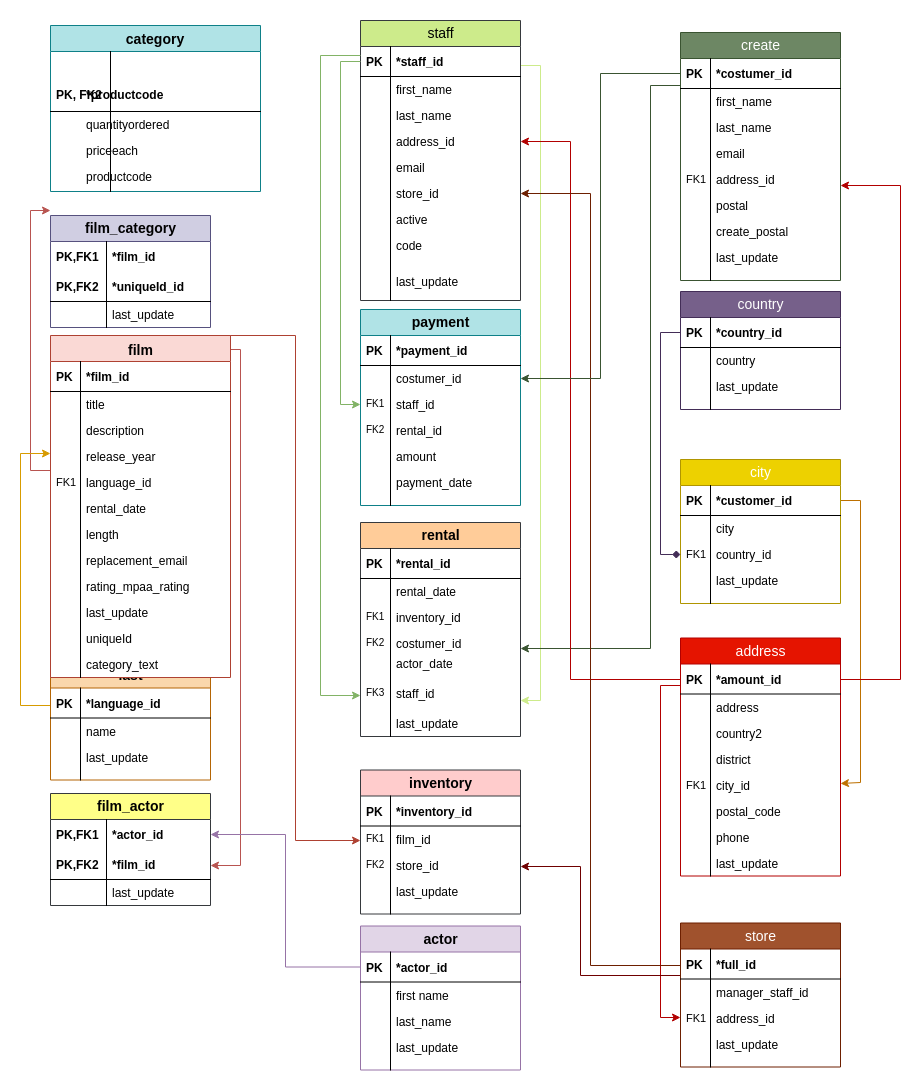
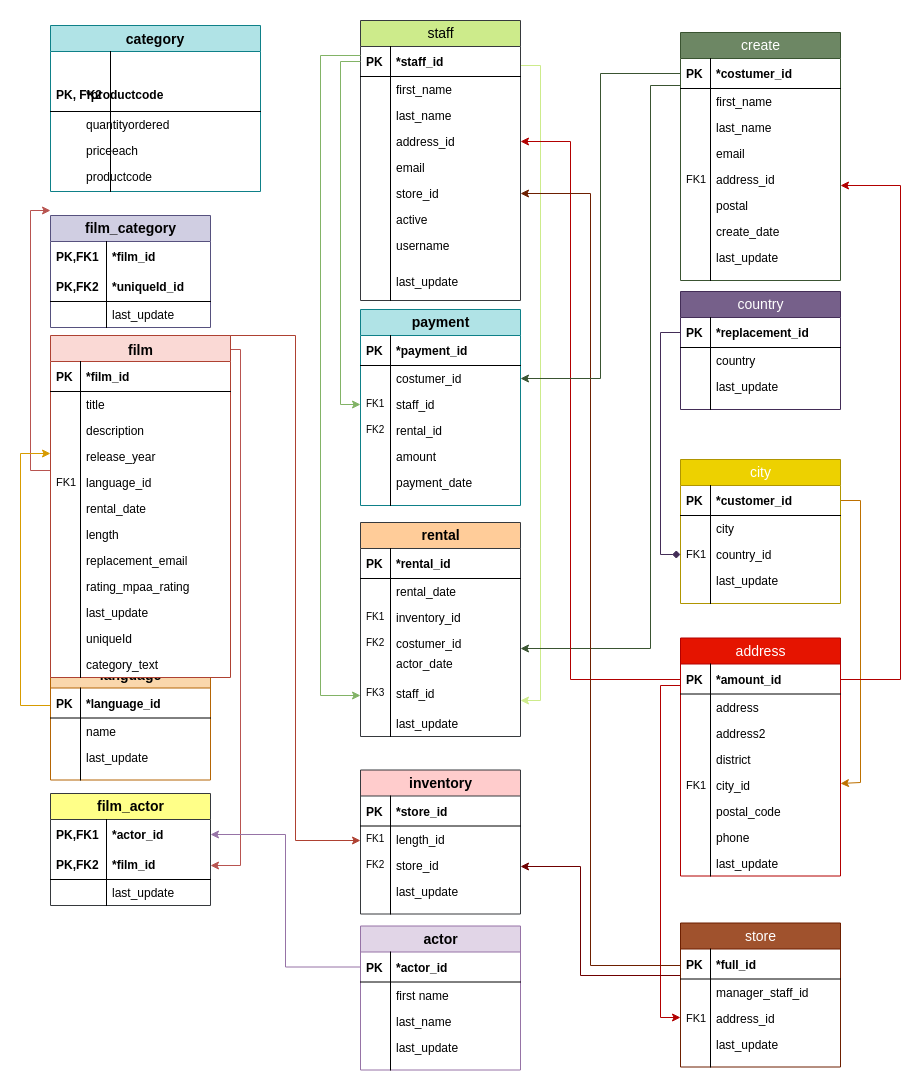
(759, 233) -> (753, 233)
(410, 247) -> (423, 247)
(751, 333) -> (763, 333)
(131, 676) -> (131, 676)
(743, 734) -> (743, 734)
(437, 812) -> (425, 812)
(415, 840) -> (423, 840)
